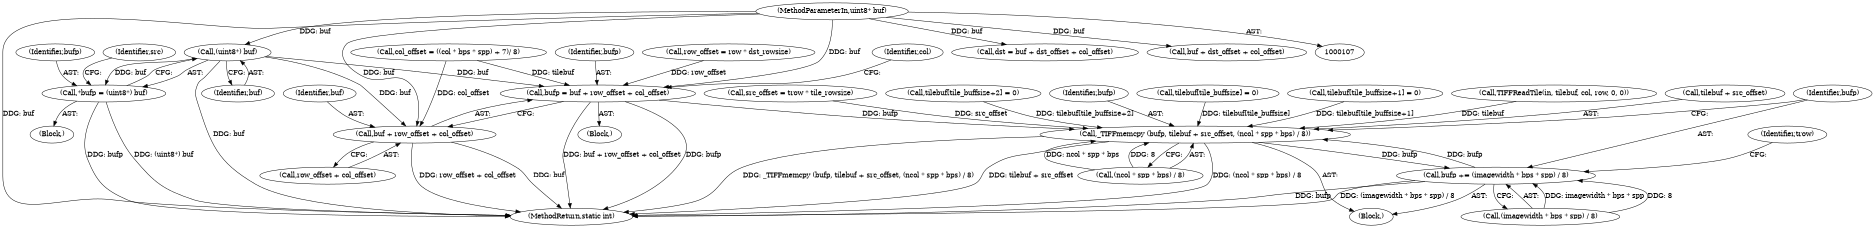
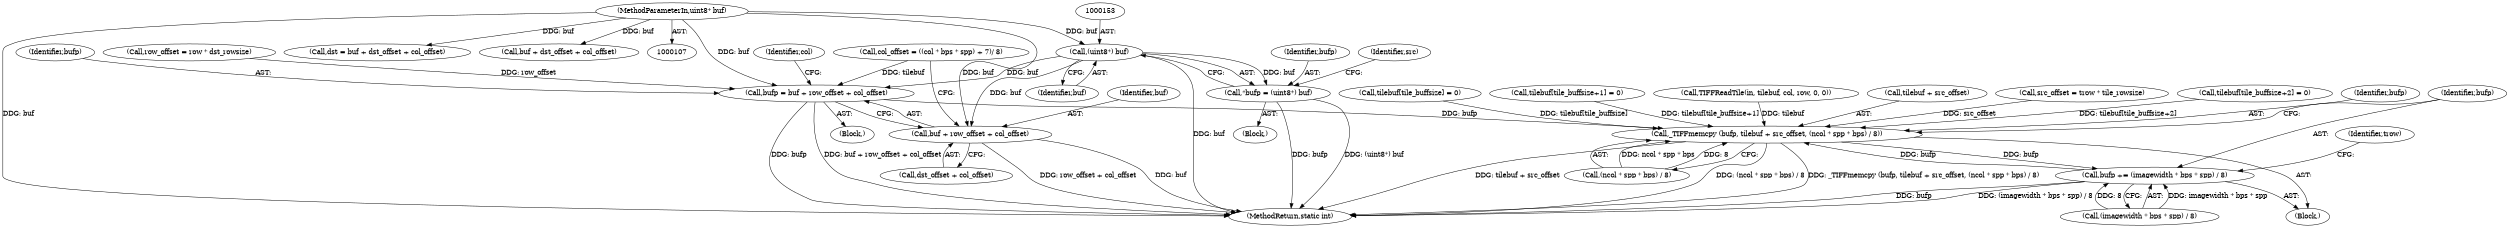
none -> (1100, 11)
(463, 94) -> (948, 94)
(328, 176) -> (946, 176)
